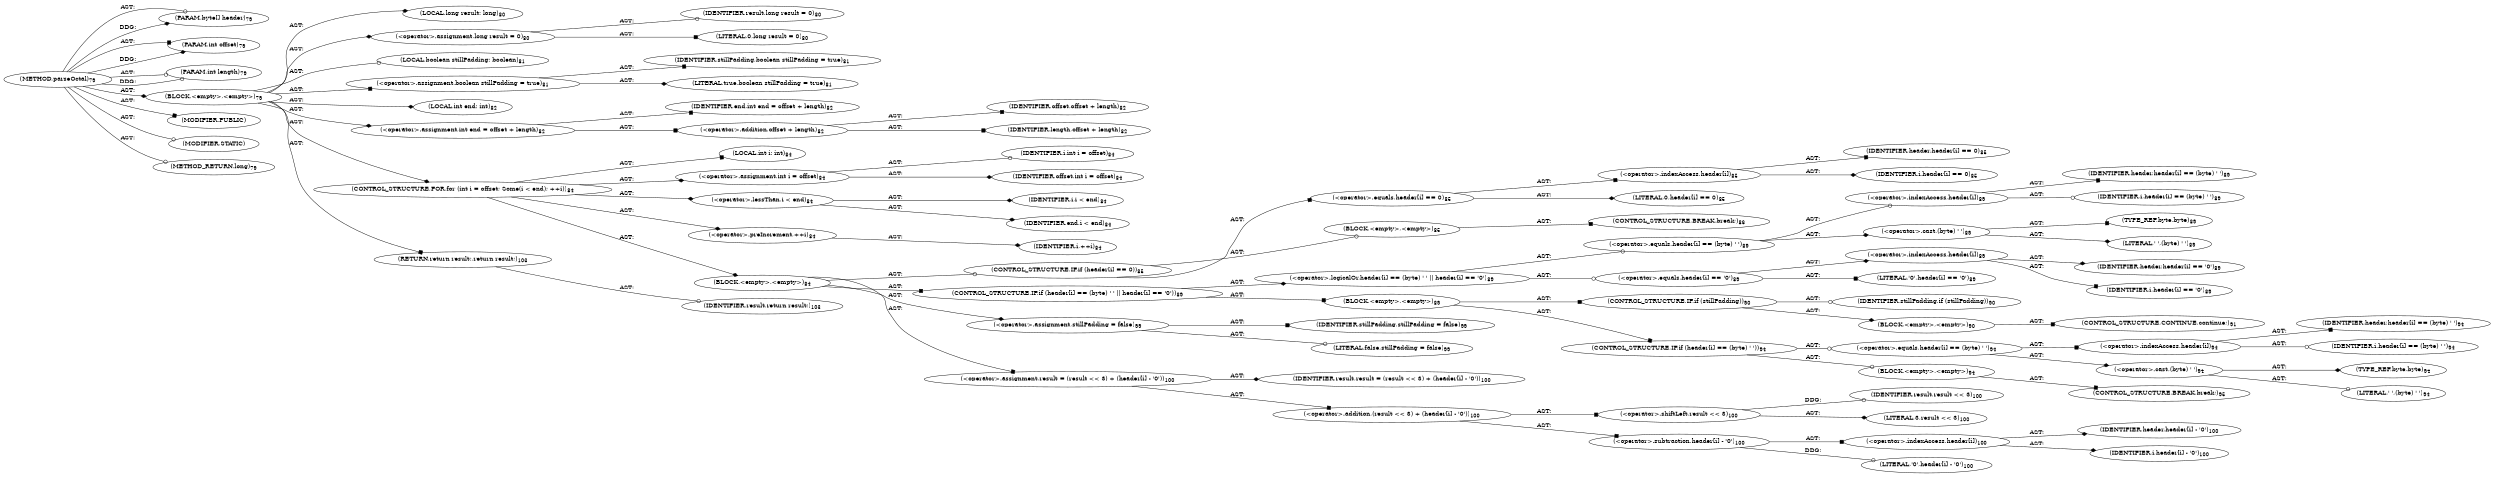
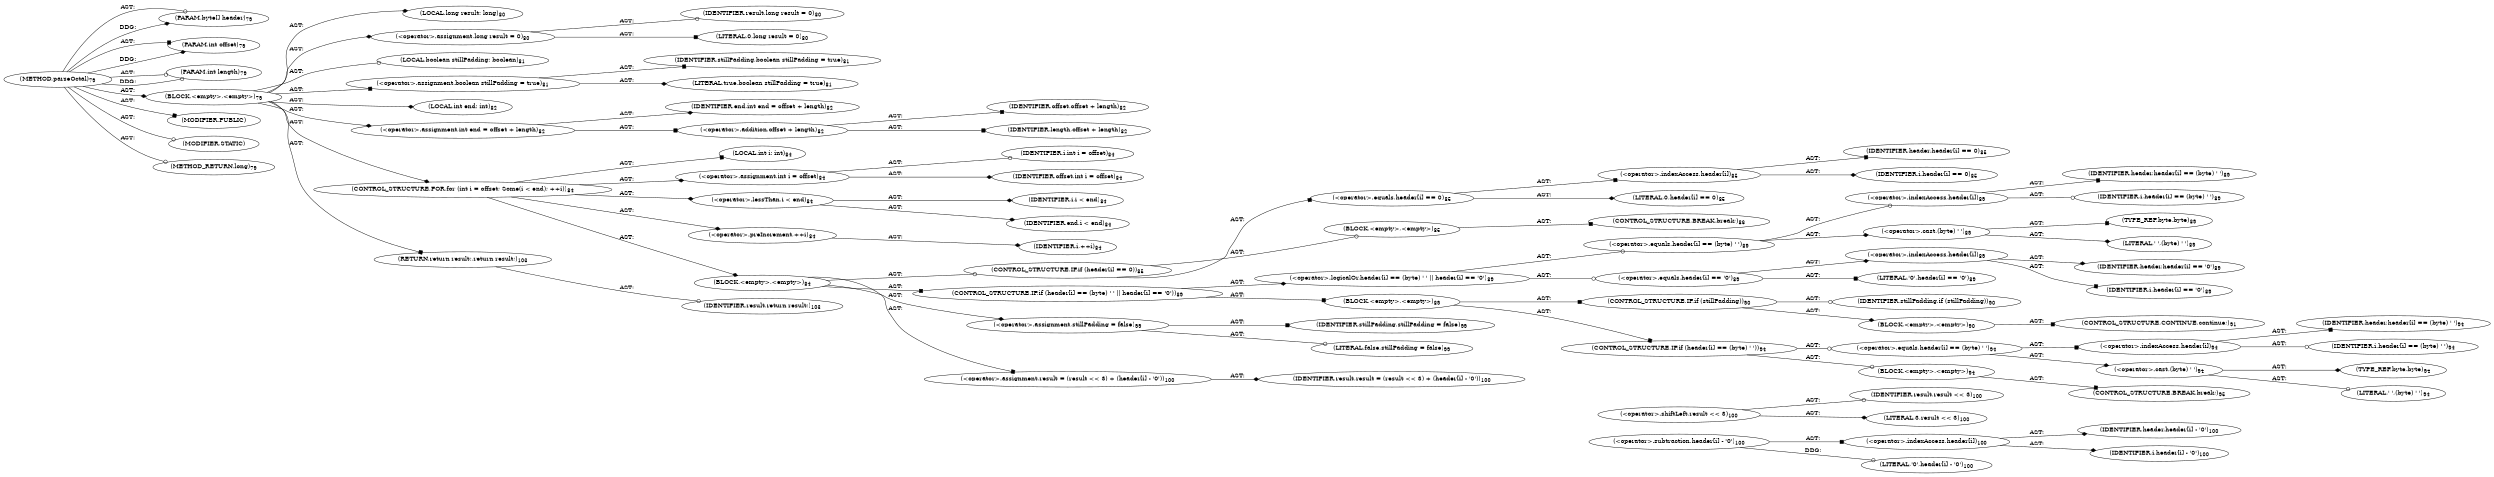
(612, 119) -> (612, 119)
(1814, 400) -> (1814, 400)
(1392, 415) -> none
